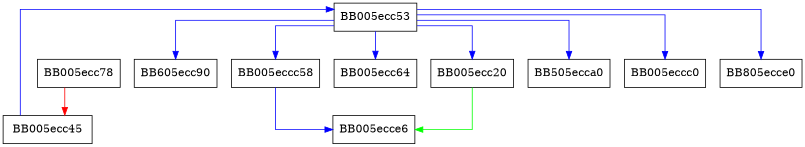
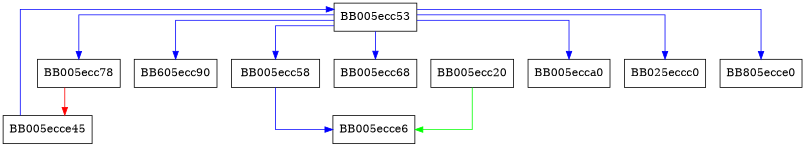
(457, 26) -> (188, 15)
(276, 73) -> (276, 73)
(375, 73) -> (375, 73)
(569, 73) -> (569, 73)
(665, 73) -> (665, 73)
(48, 130) -> (48, 130)
